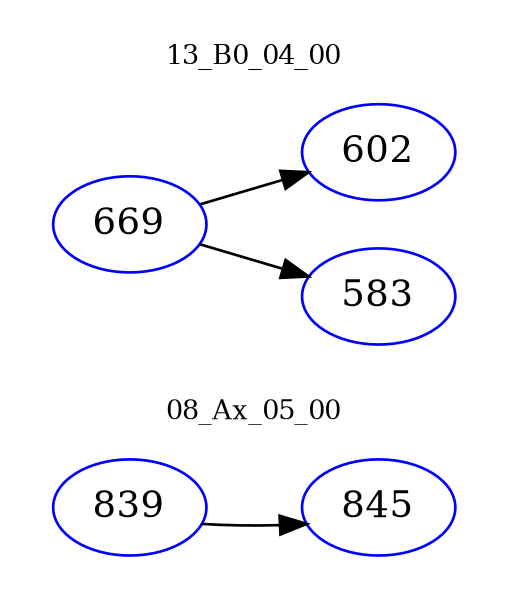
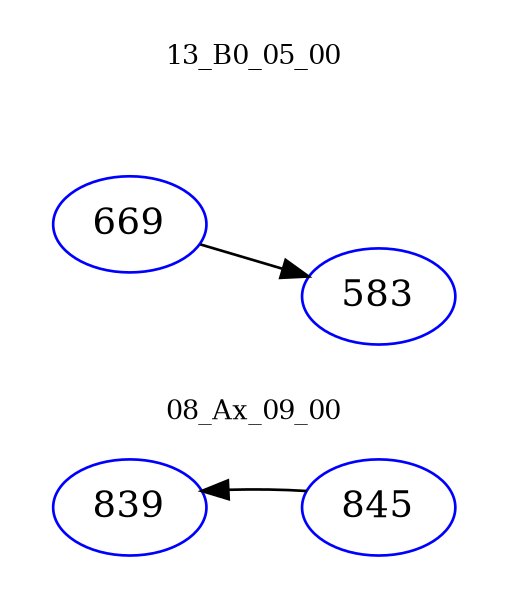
(254, 57) -> (254, 57)
(379, 152) -> none
(254, 413) -> (254, 413)
(240, 525) -> (268, 490)
